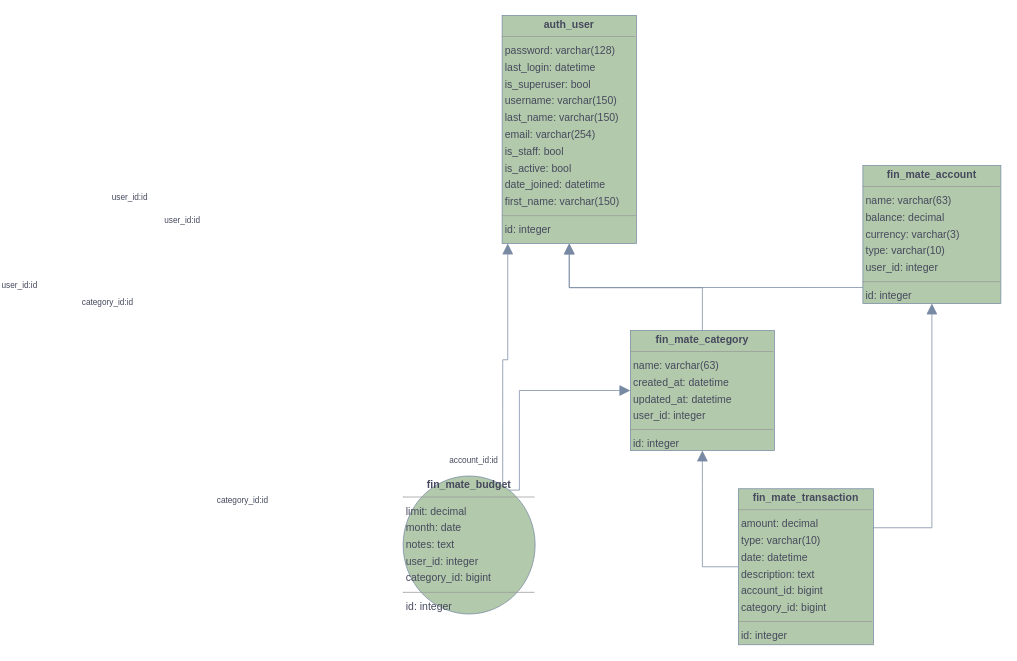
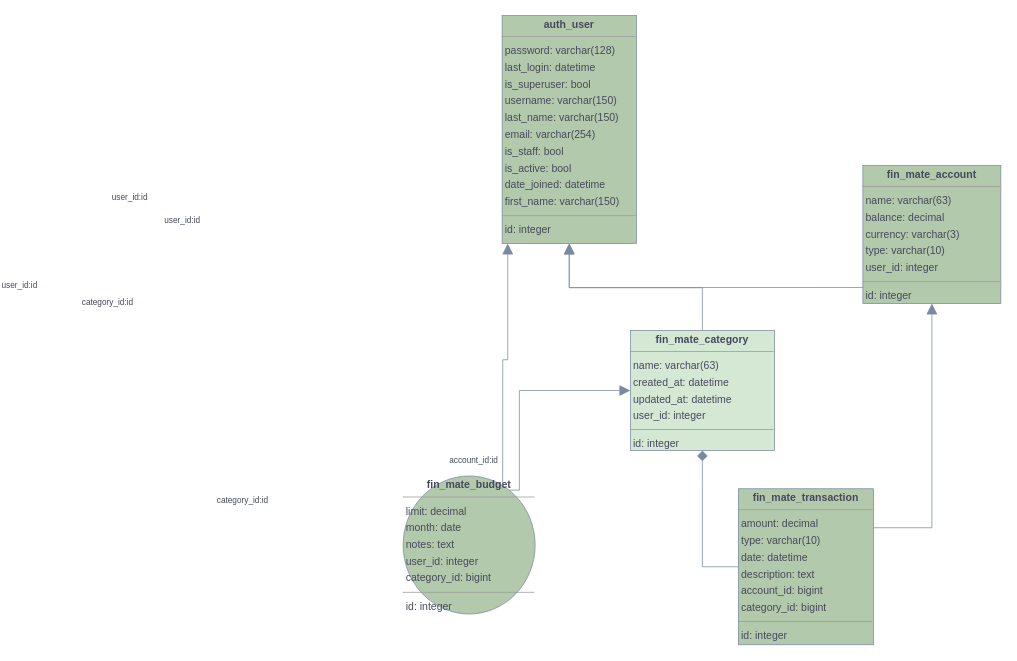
(702, 390) -> (702, 390)
(702, 462) -> (702, 462)
